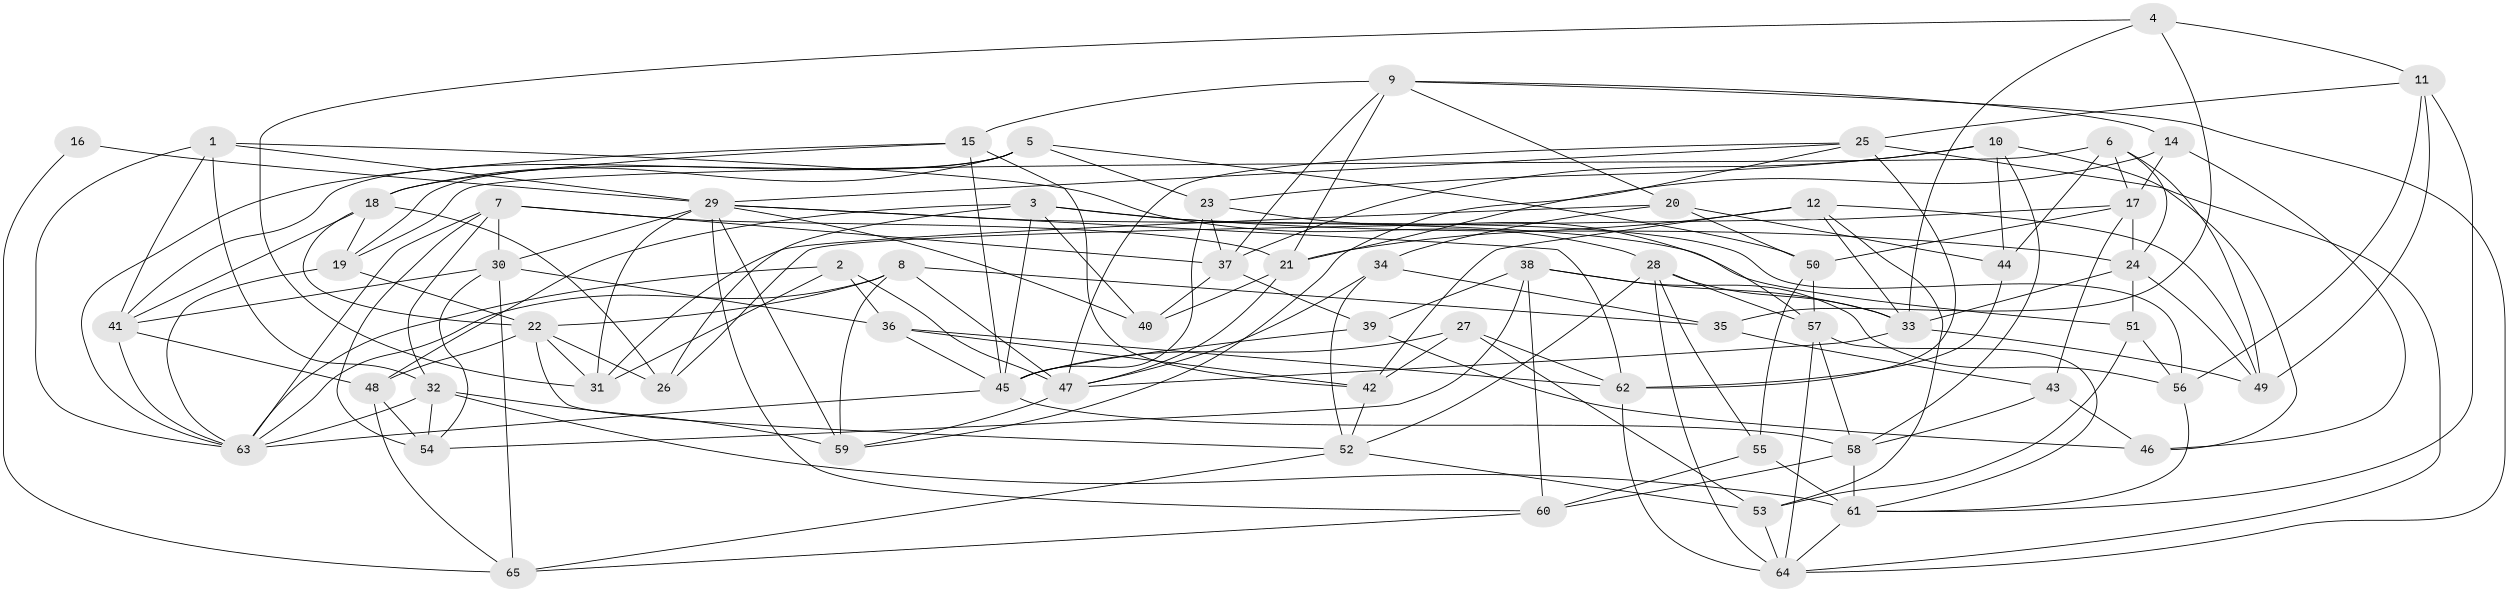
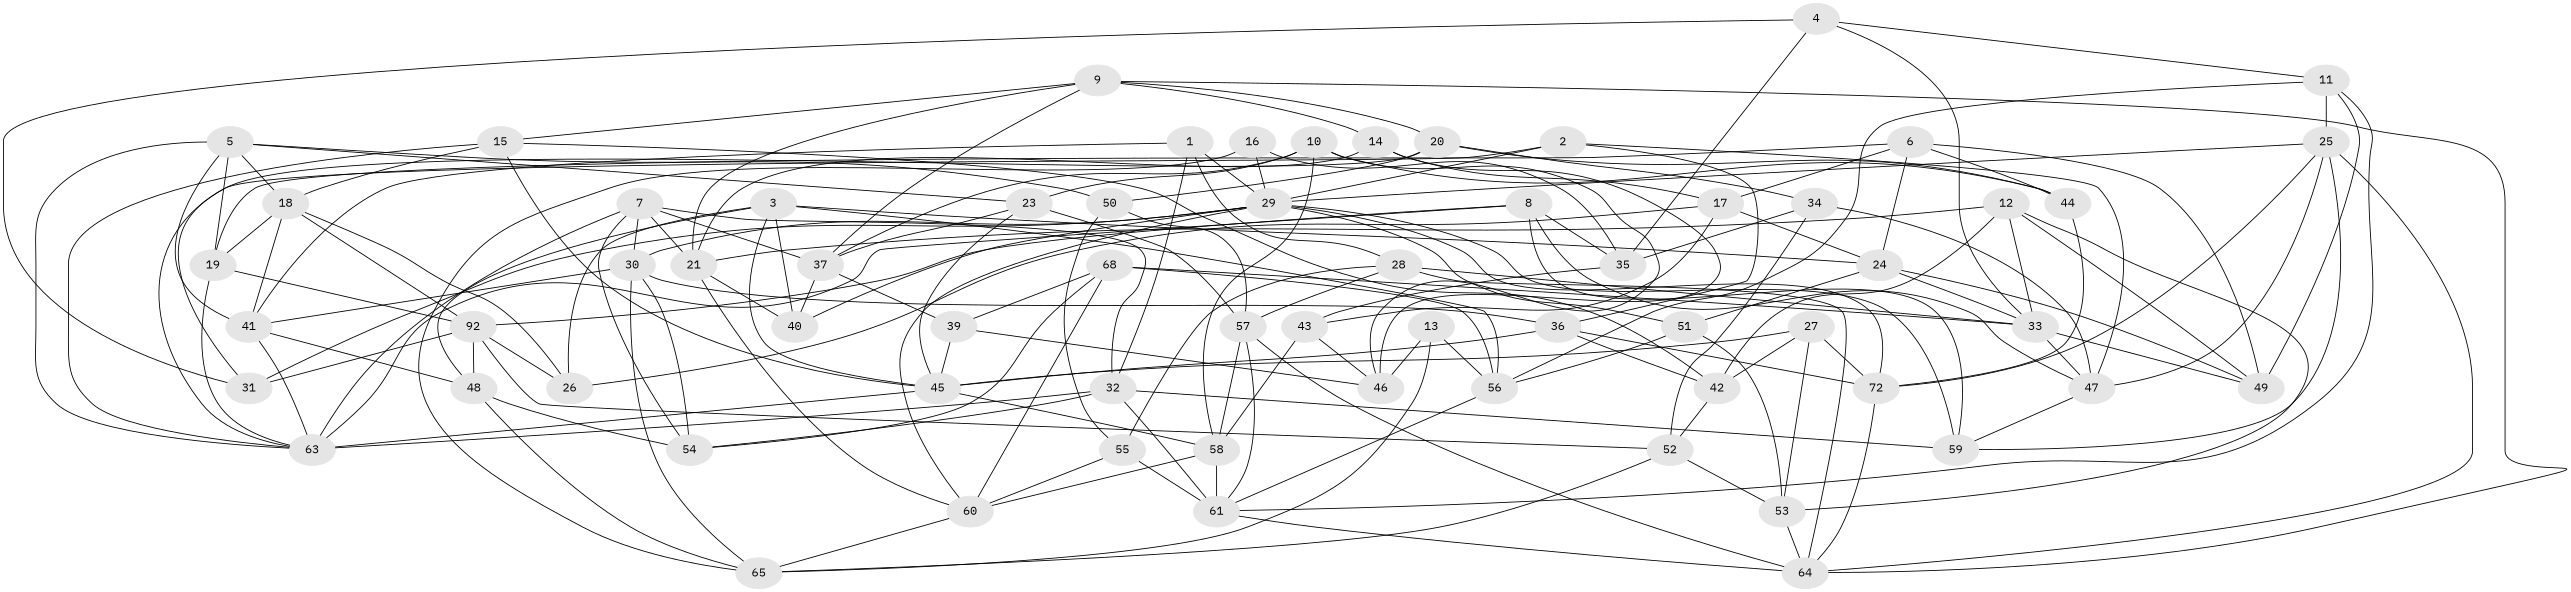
none -> (1458, 162)
(1973, 234) -> none
(1527, 265) -> (1110, 265)
(36, 319) -> (36, 335)
(535, 327) -> (473, 327)
(719, 327) -> (1403, 175)
none -> (1431, 327)
(1211, 338) -> (799, 410)
(1510, 372) -> none
(1623, 388) -> (1876, 388)
